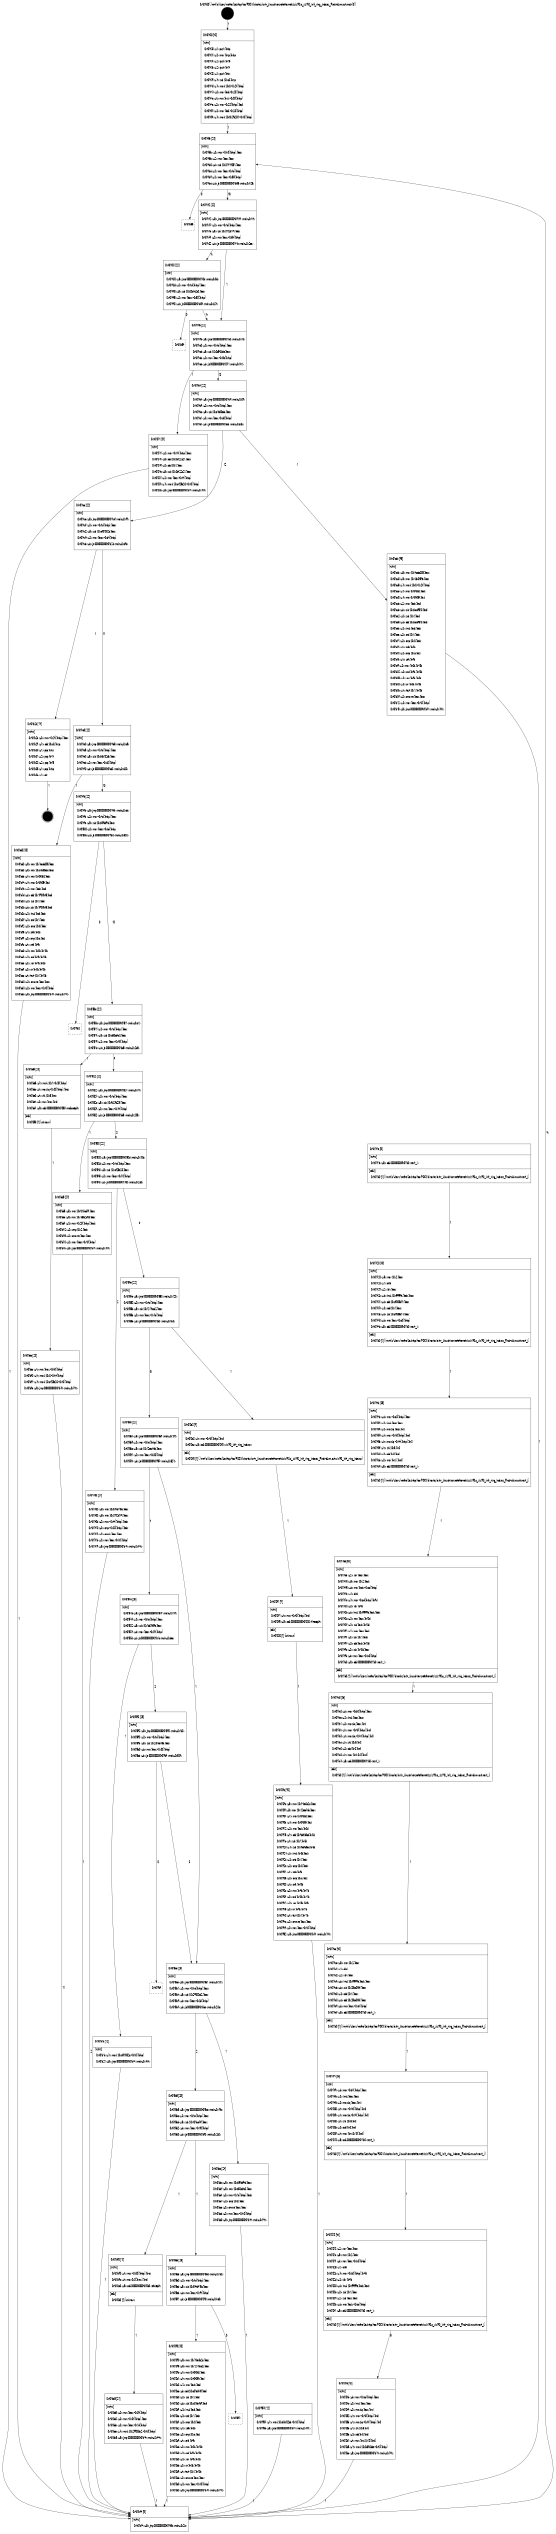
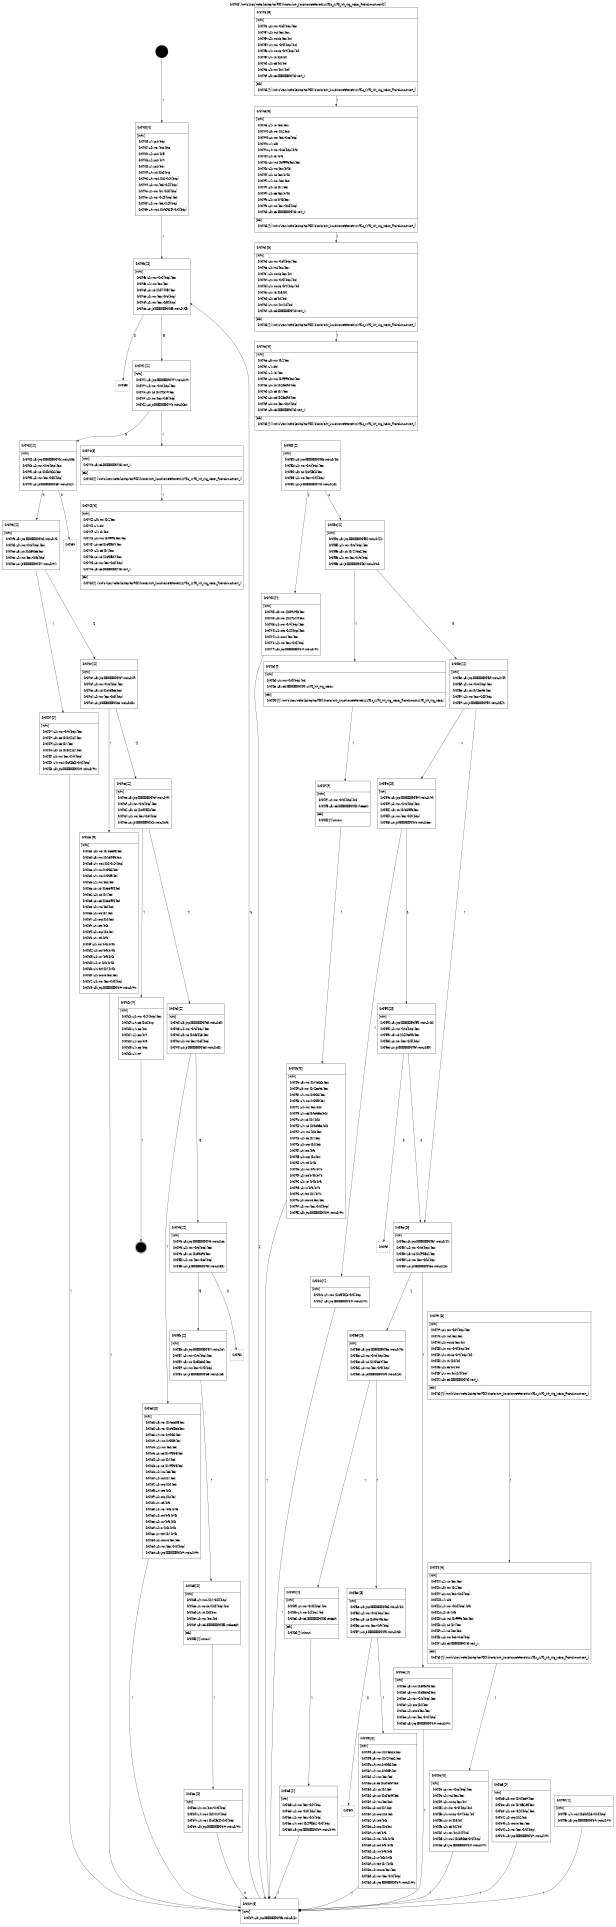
(224, 284) -> (162, 427)
(114, 1096) -> none
(449, 1371) -> none
(406, 2051) -> none
(391, 2336) -> (495, 1698)
